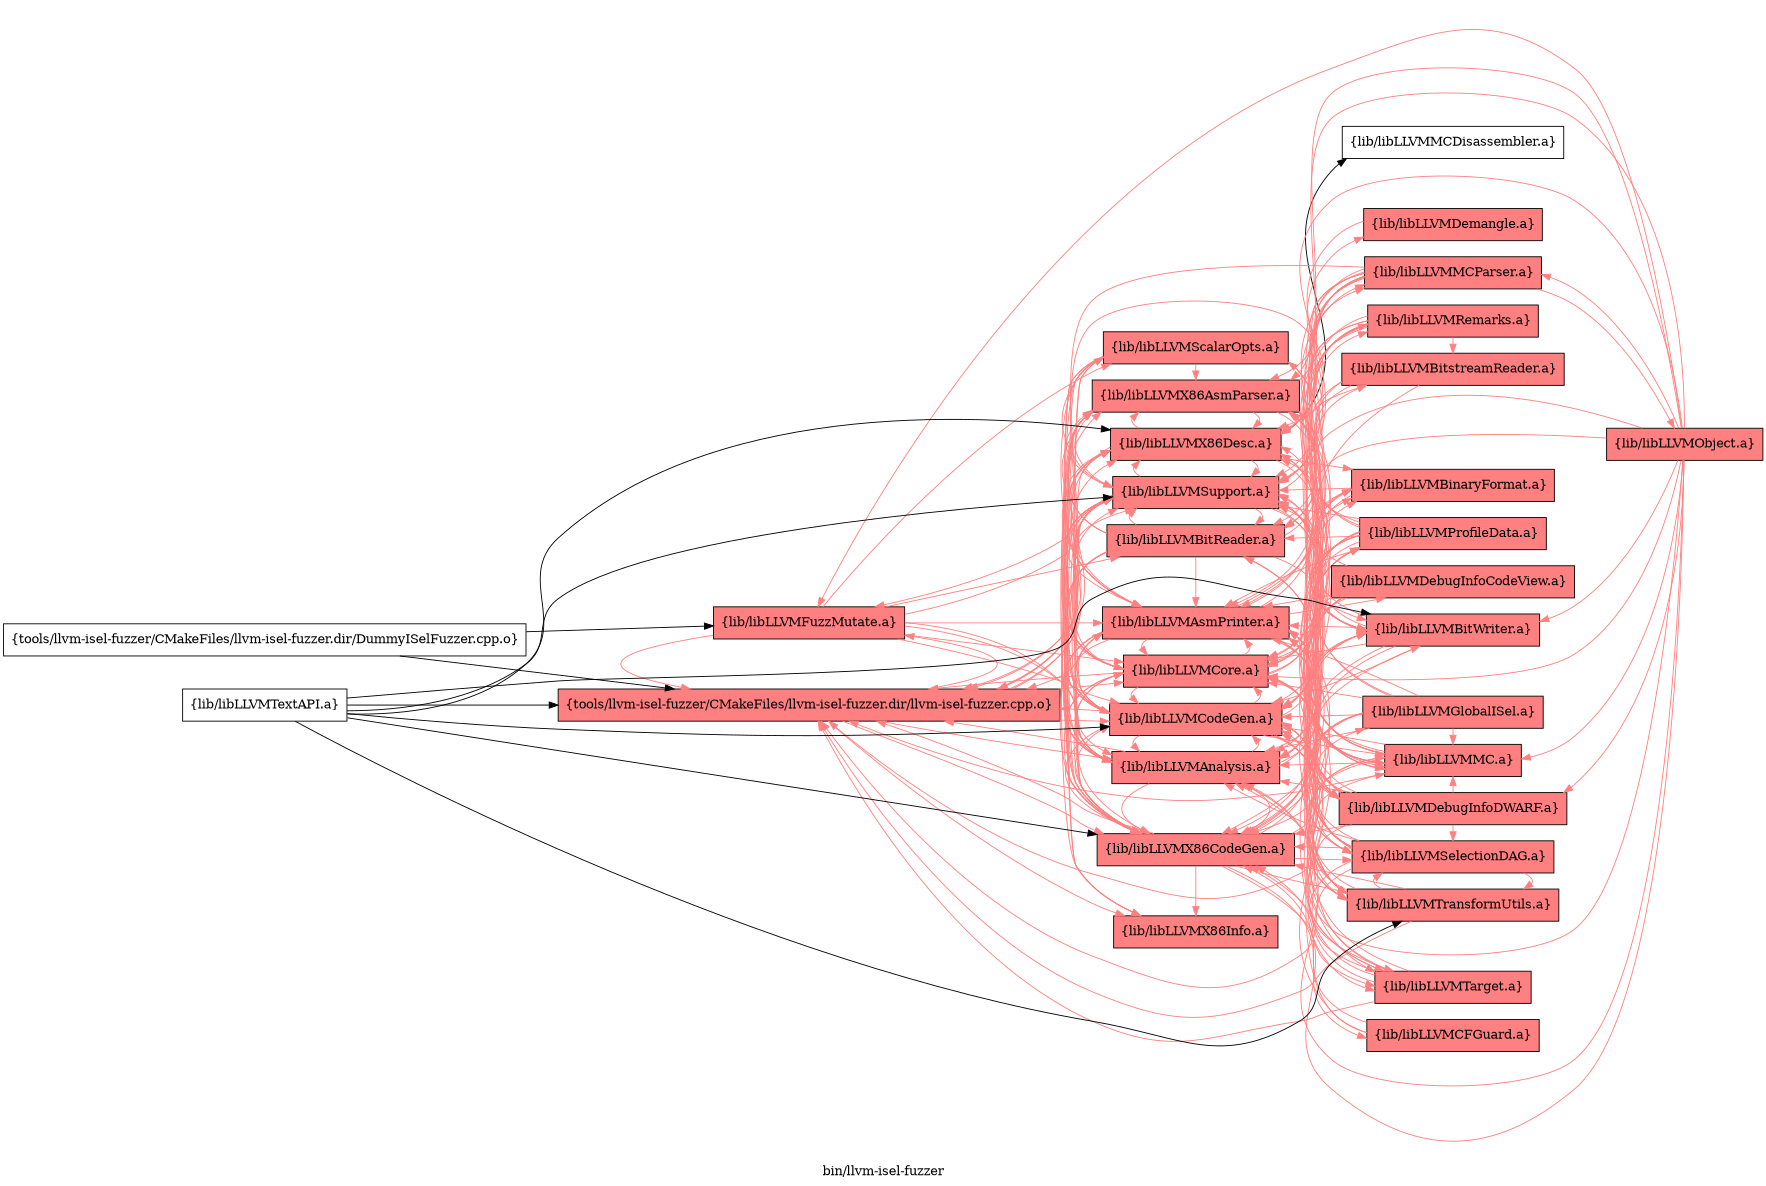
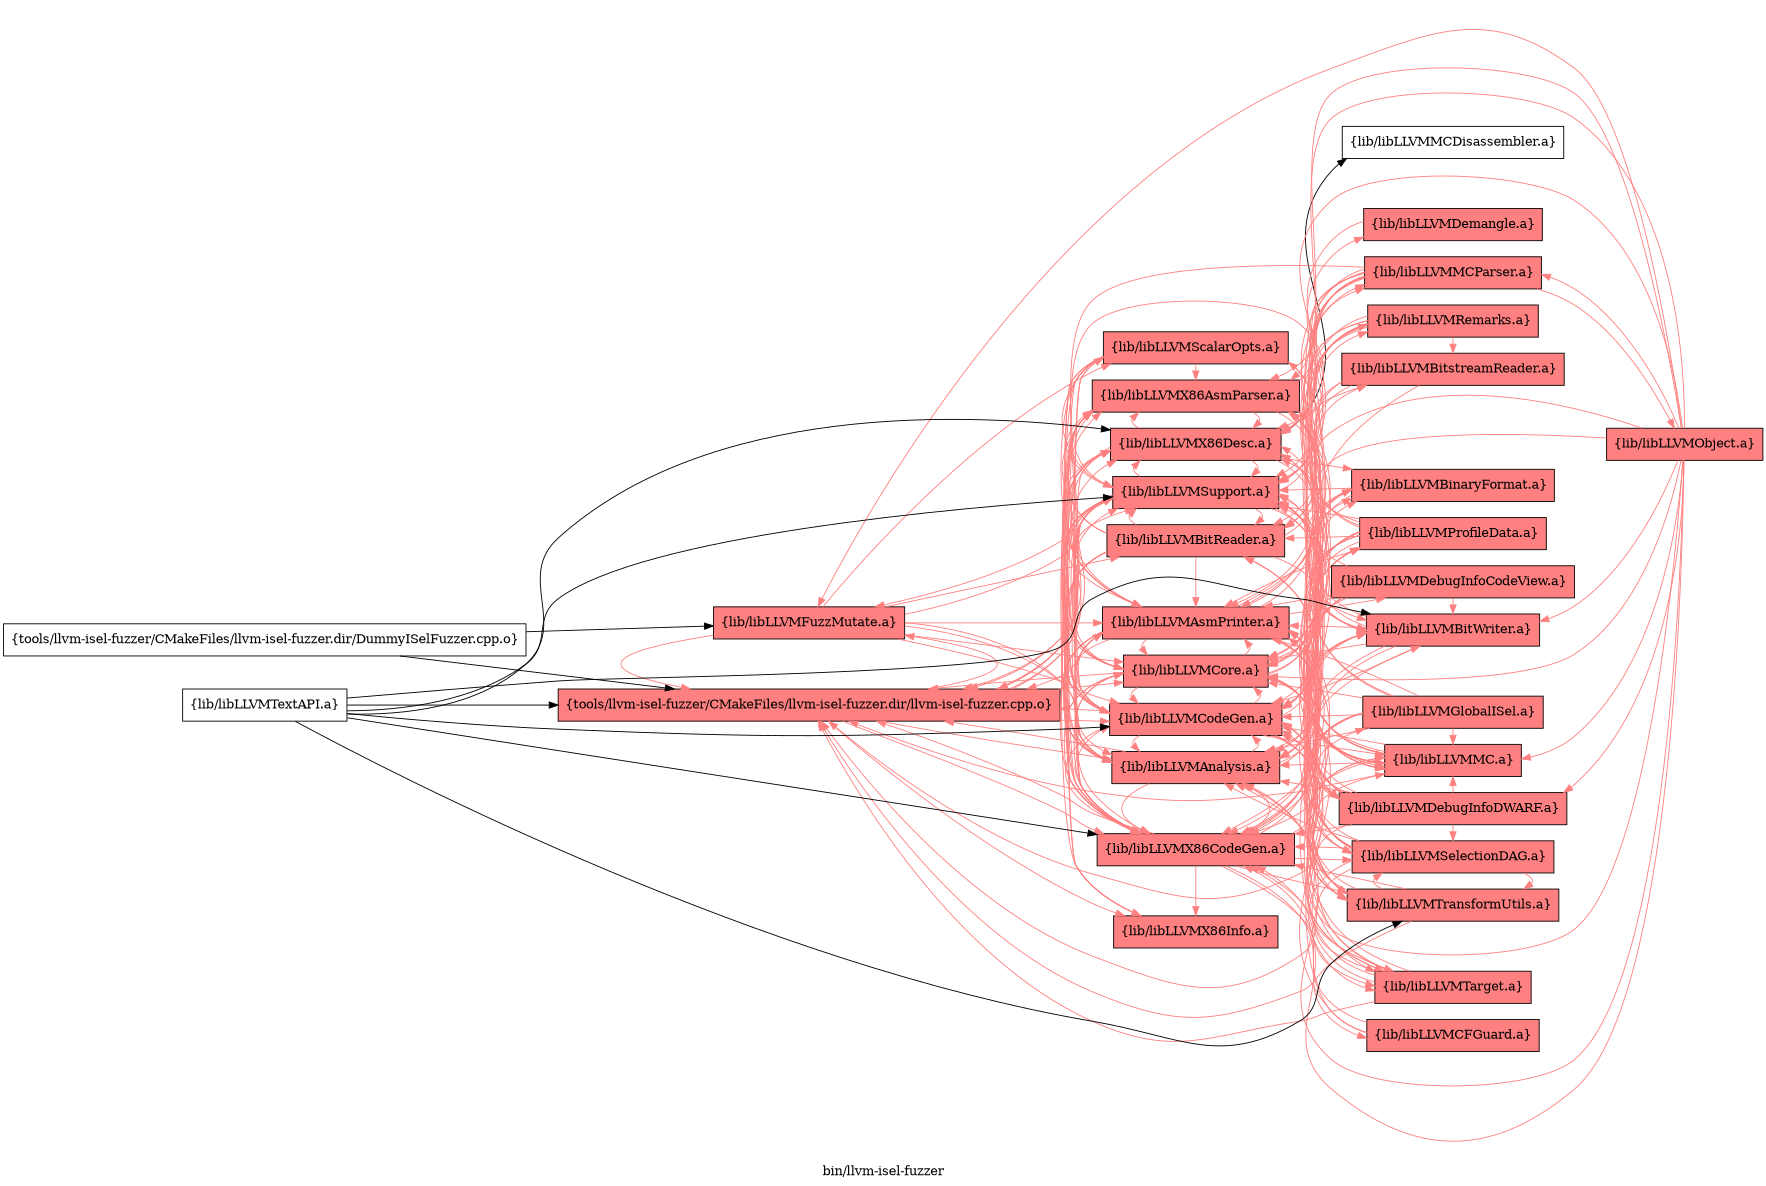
none -> (1453, 601)
